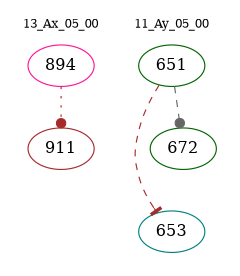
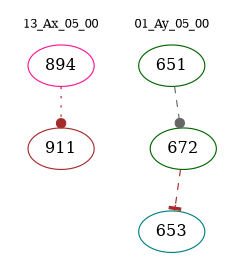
(172, 25) -> (172, 25)
(136, 146) -> (178, 187)
